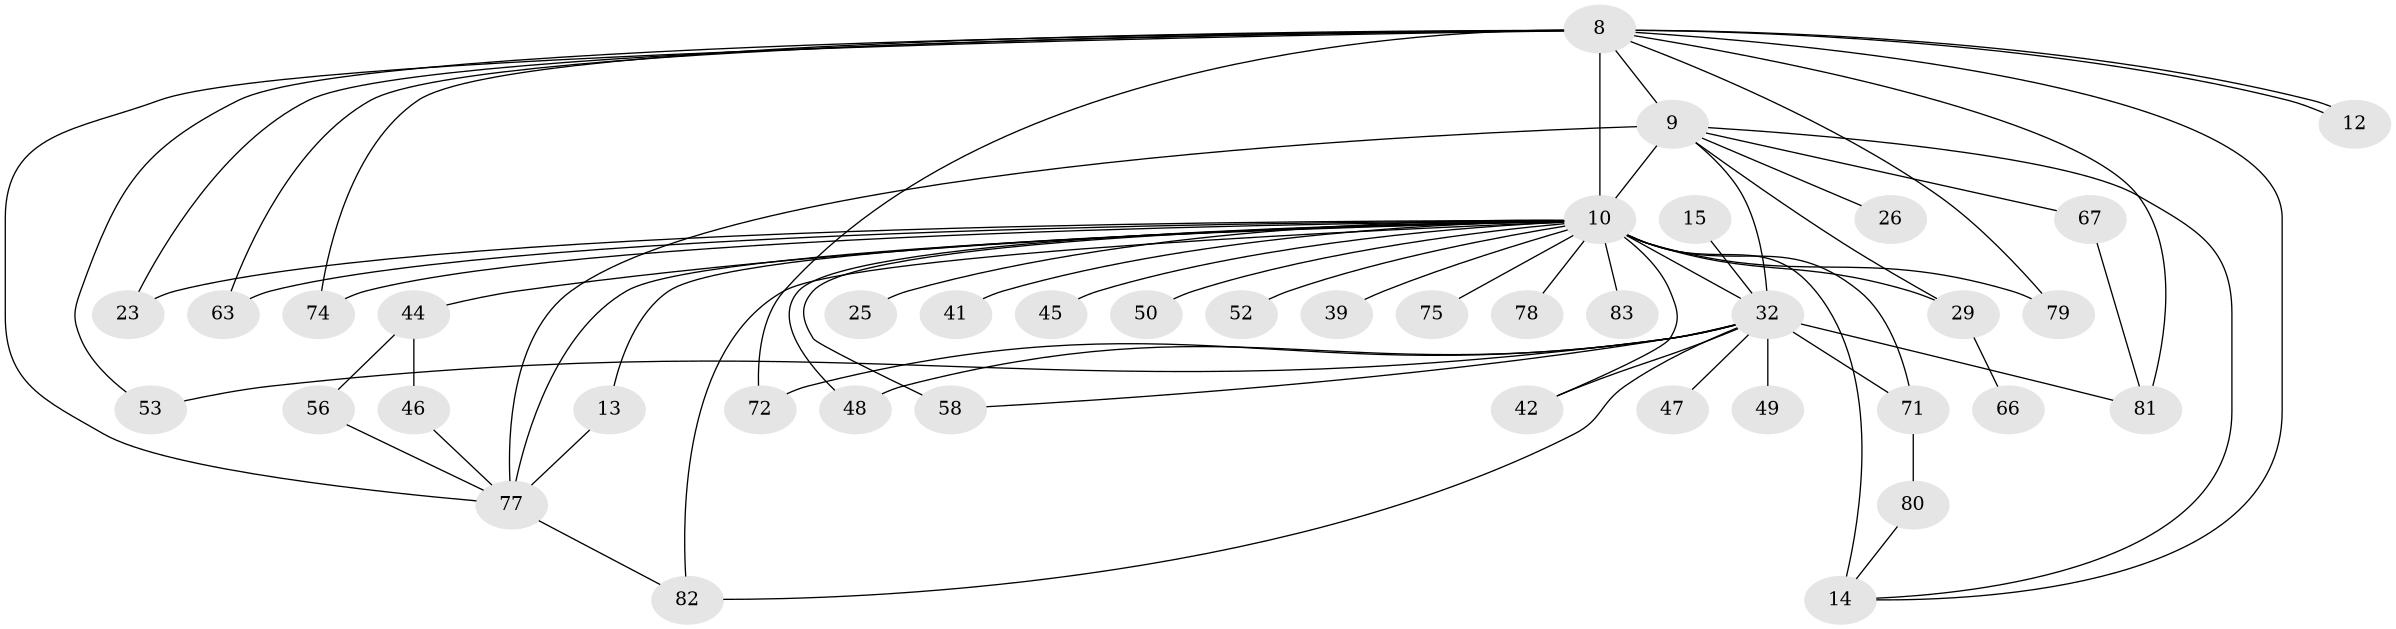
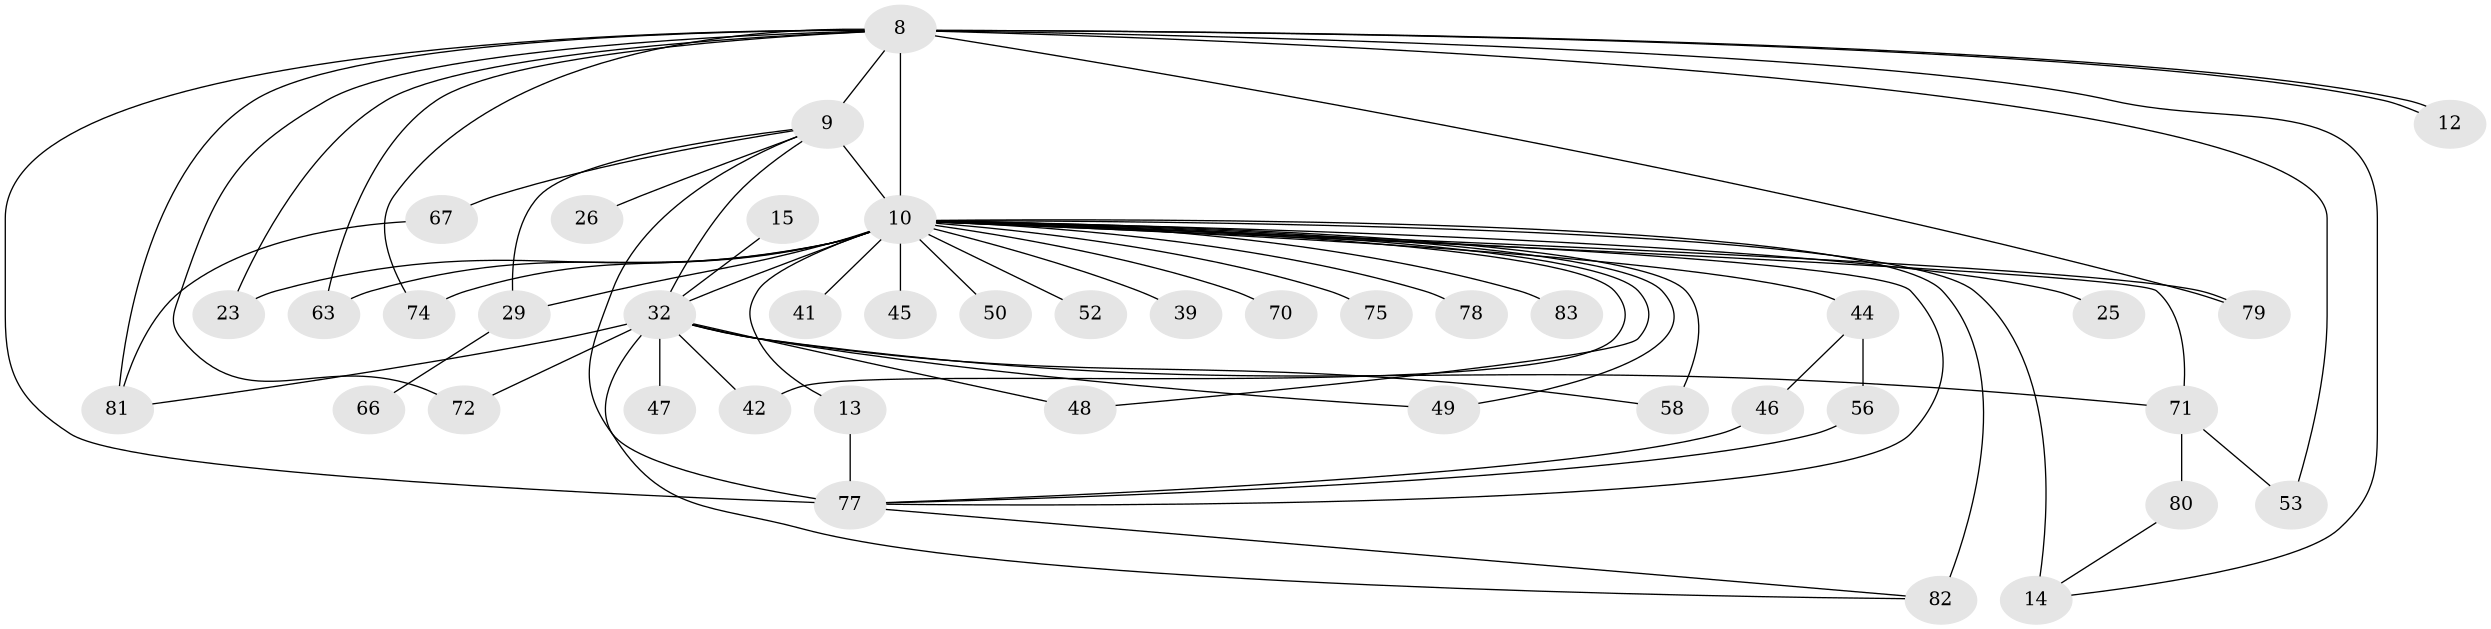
none -> (1645, 283)
(2228, 283) -> none
none -> (1281, 315)
(1038, 369) -> (2237, 458)
